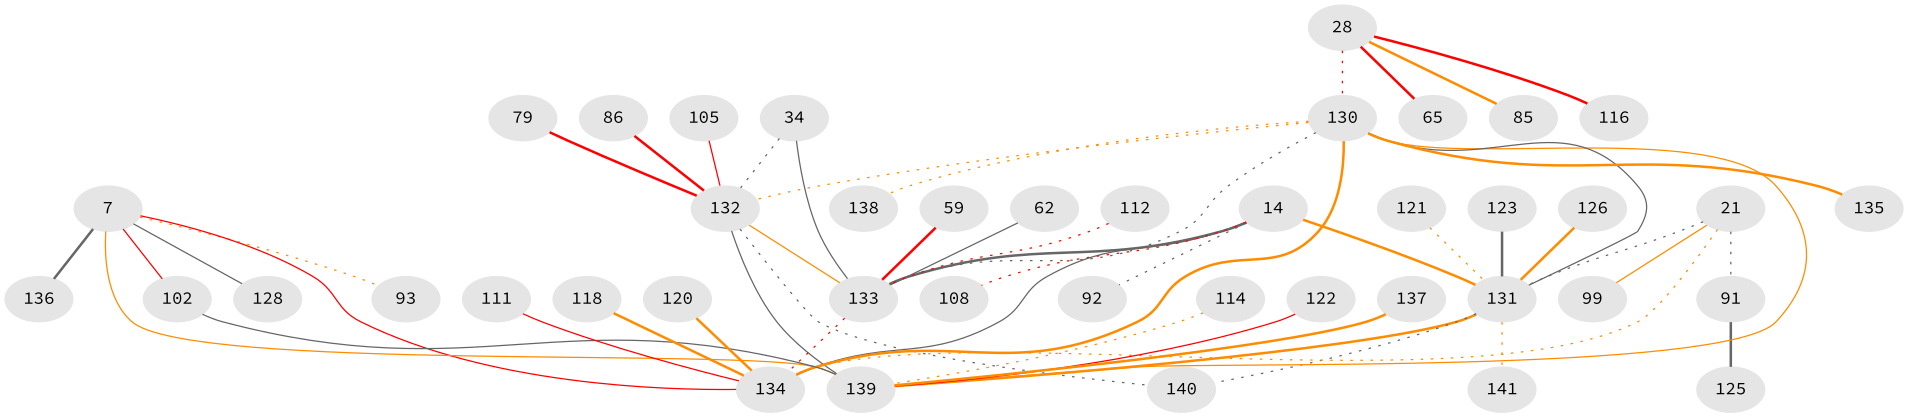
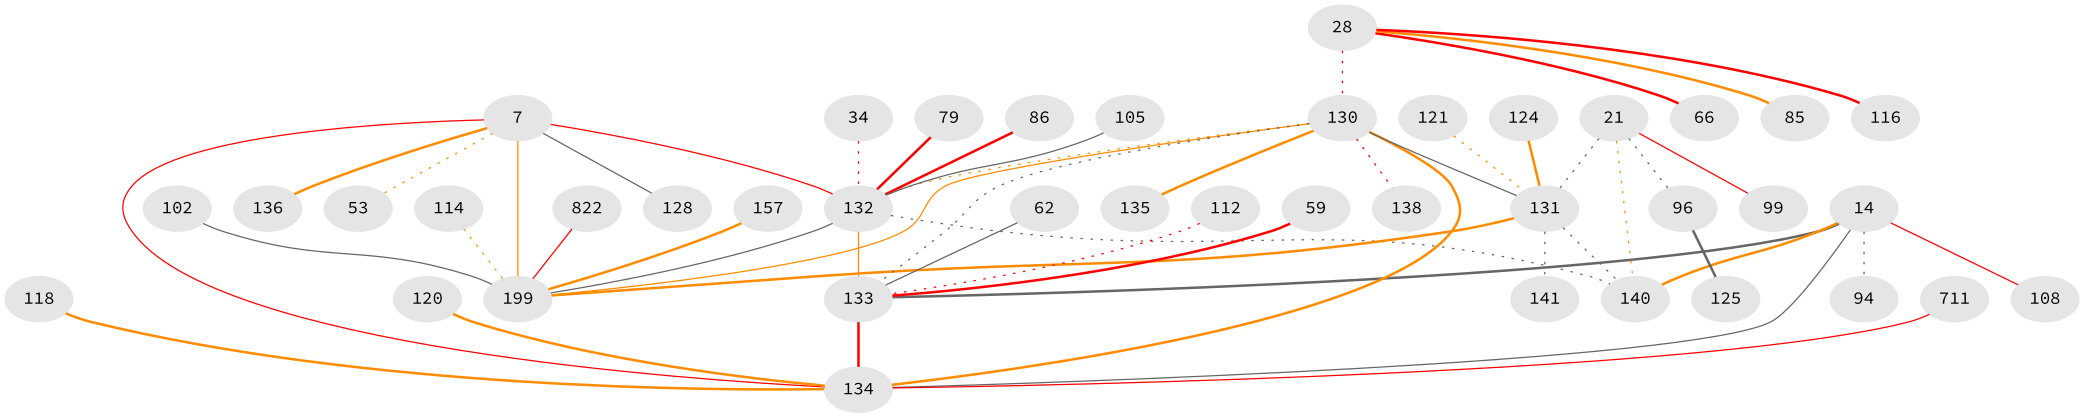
(1433, 118) -> (1704, 118)
(1097, 145) -> (1374, 163)
(715, 163) -> (995, 165)
(760, 163) -> (858, 164)
(1502, 209) -> none
(1593, 209) -> (1523, 118)
(812, 214) -> none
(1390, 250) -> (1750, 254)
(74, 254) -> (390, 158)
(143, 254) -> (693, 152)
(1114, 254) -> (1954, 254)
(1661, 254) -> (1694, 163)
(406, 299) -> (358, 209)
(496, 299) -> (1955, 299)
(1092, 299) -> (1864, 299)
(1321, 299) -> (587, 209)
(1412, 299) -> (768, 209)
(1731, 299) -> (1683, 209)
(817, 344) -> (858, 345)
(1502, 345) -> (1545, 254)
(1521, 350) -> (1625, 209)
(861, 390) -> (518, 299)
